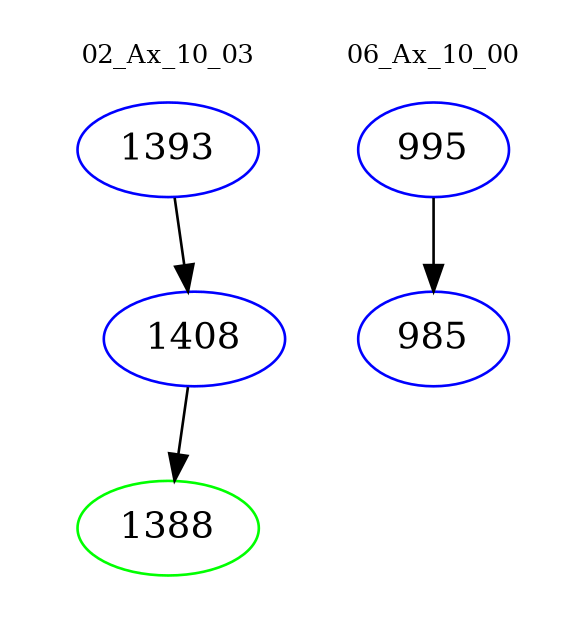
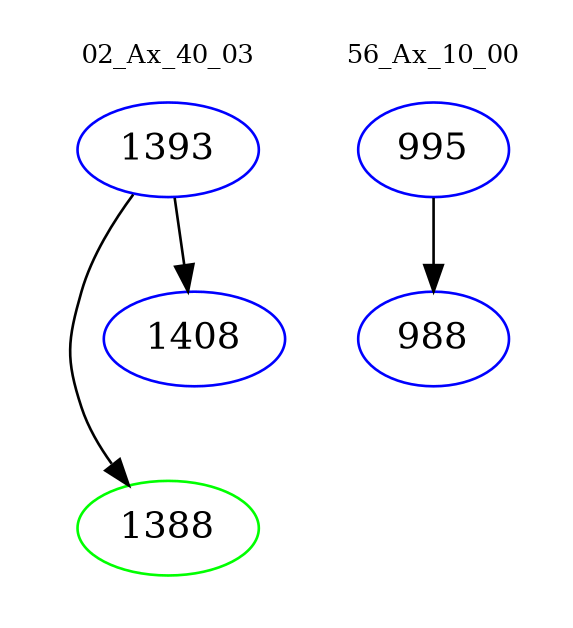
(168, 56) -> (168, 56)
(434, 56) -> (434, 56)
(434, 339) -> (434, 339)
(183, 421) -> (73, 327)
